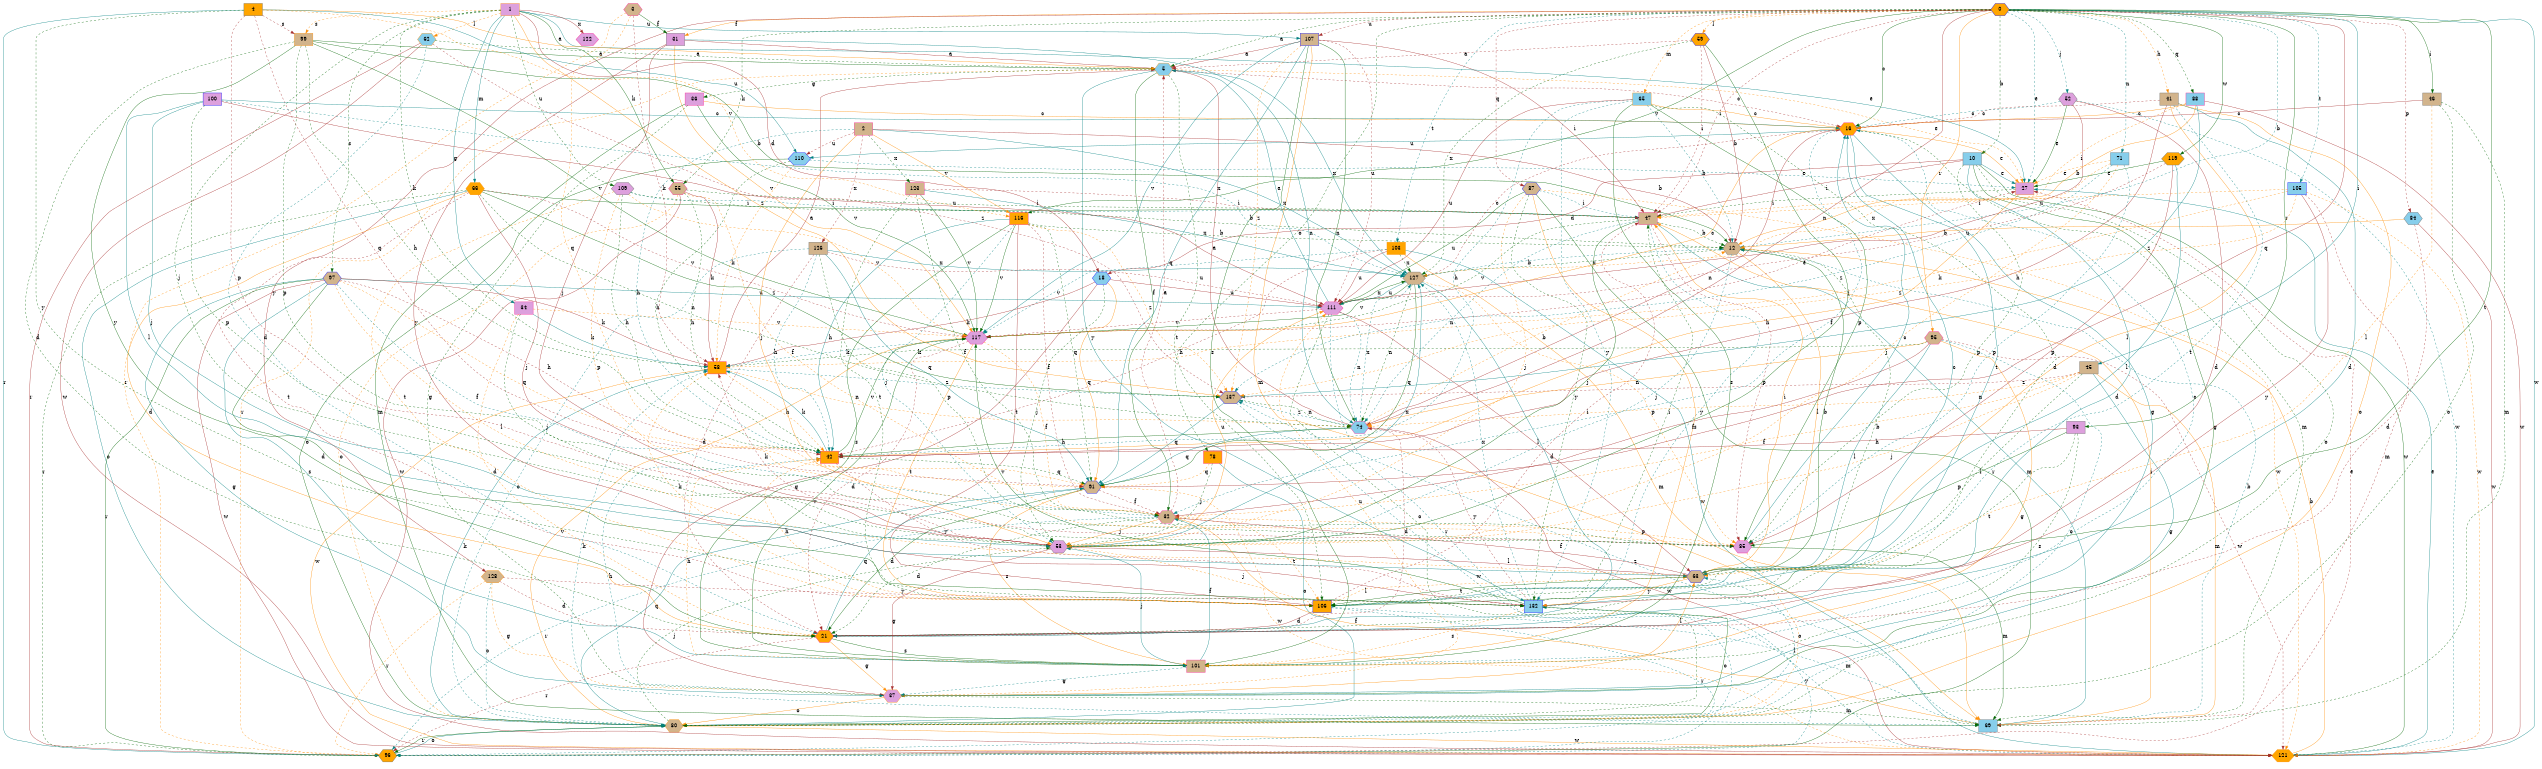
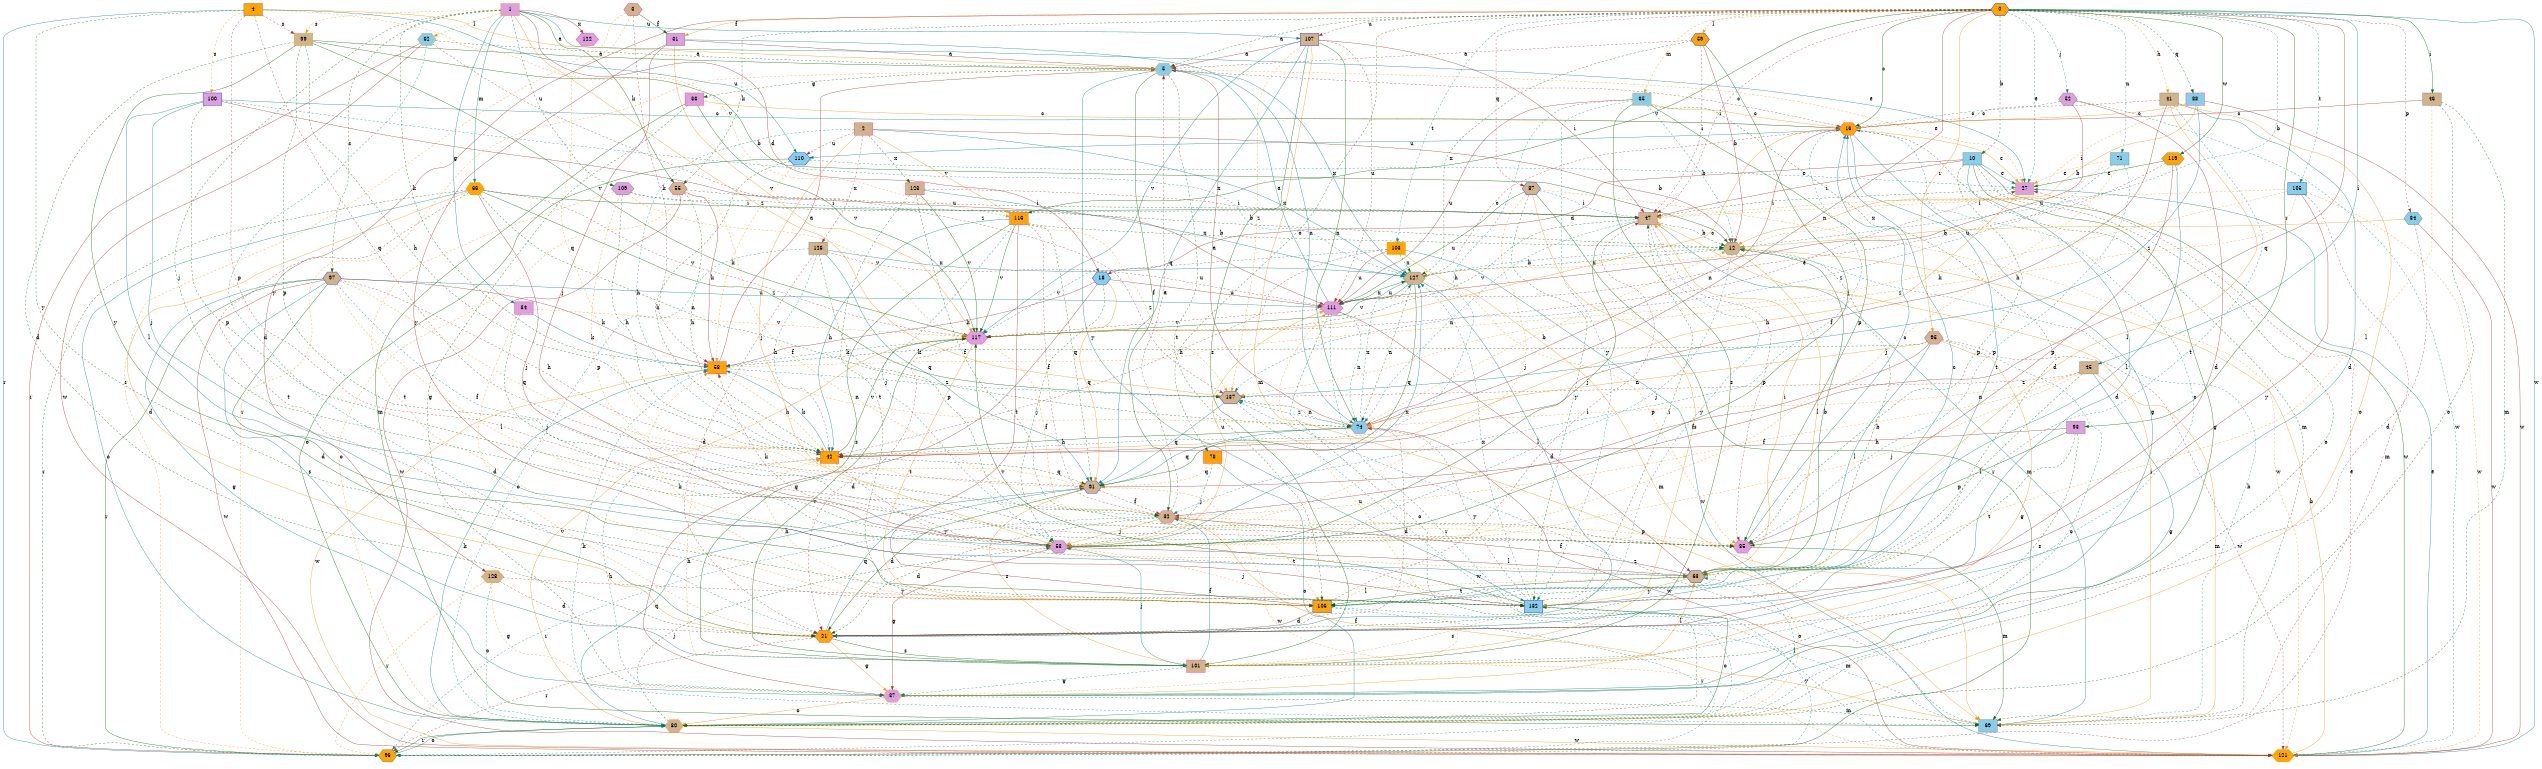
none -> (216, 44)
(2055, 144) -> none
(2353, 442) -> none
